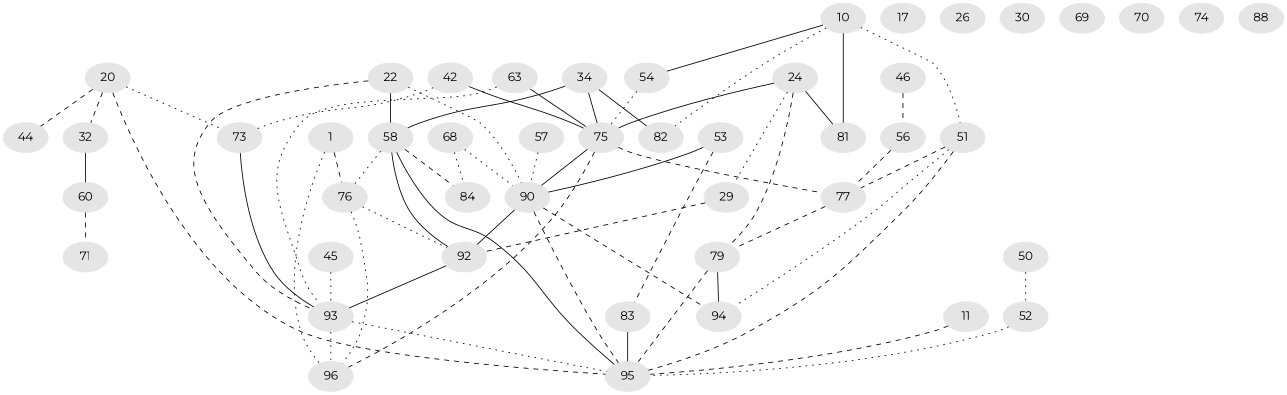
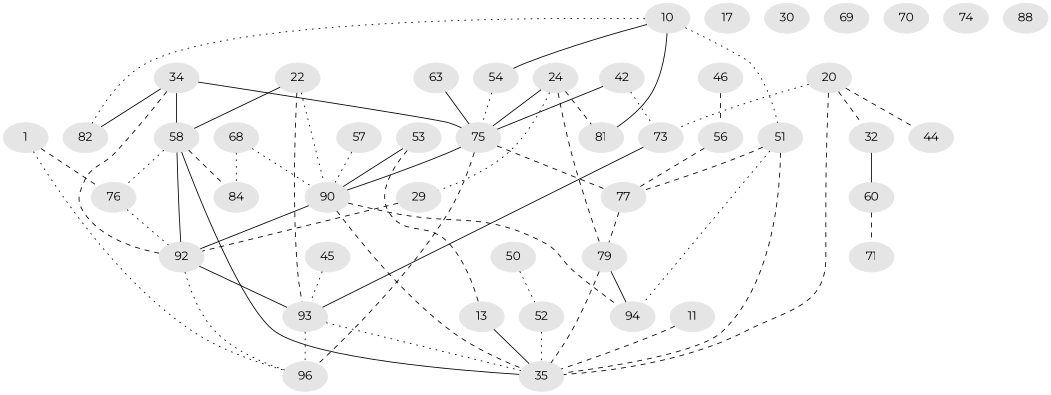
(963, 18) -> none
(819, 108) -> (578, 108)
(303, 121) -> none
none -> (82, 186)
(368, 289) -> (220, 336)
(628, 317) -> (482, 317)
(628, 376) -> (541, 376)
